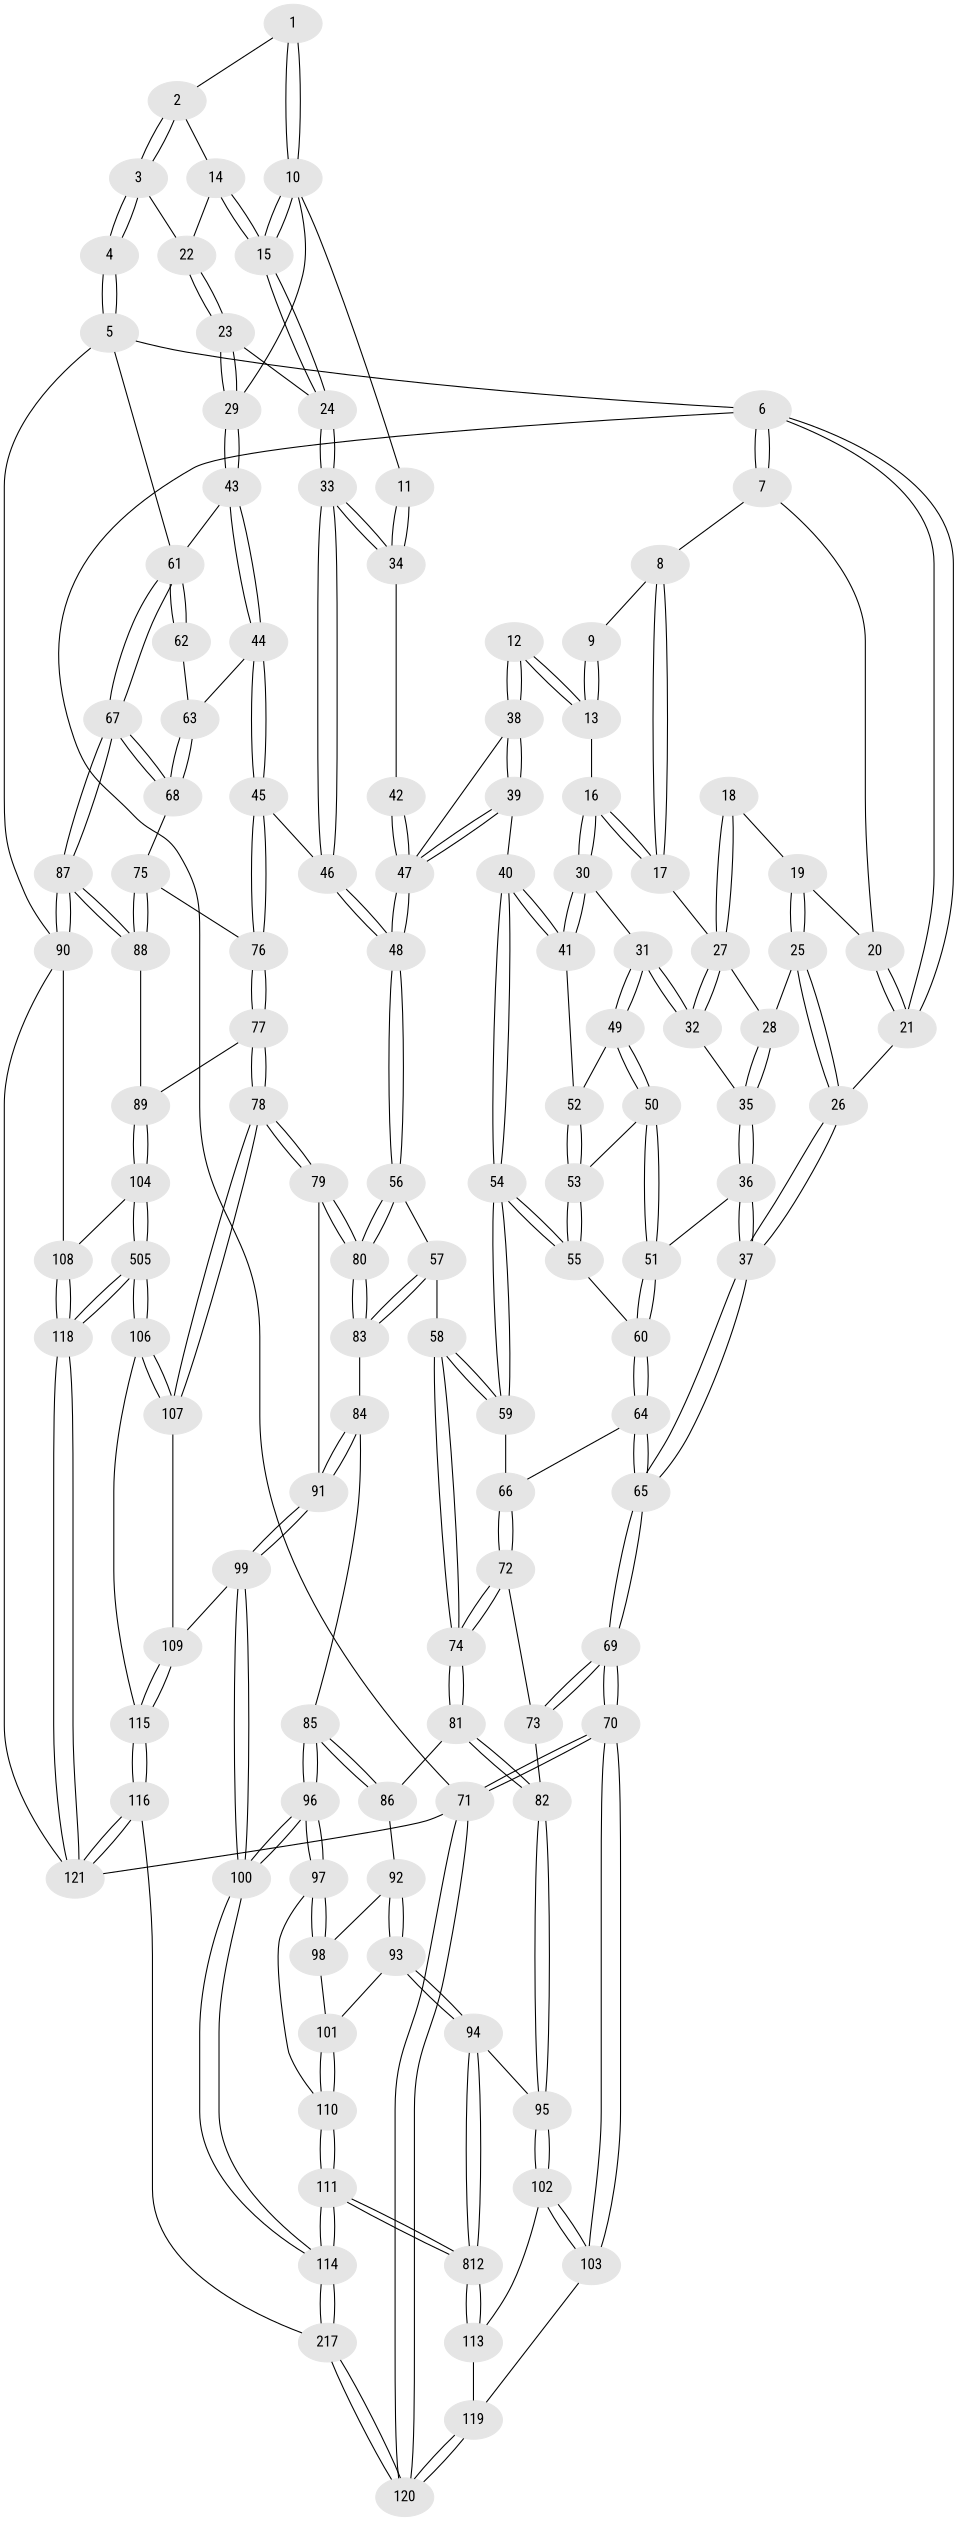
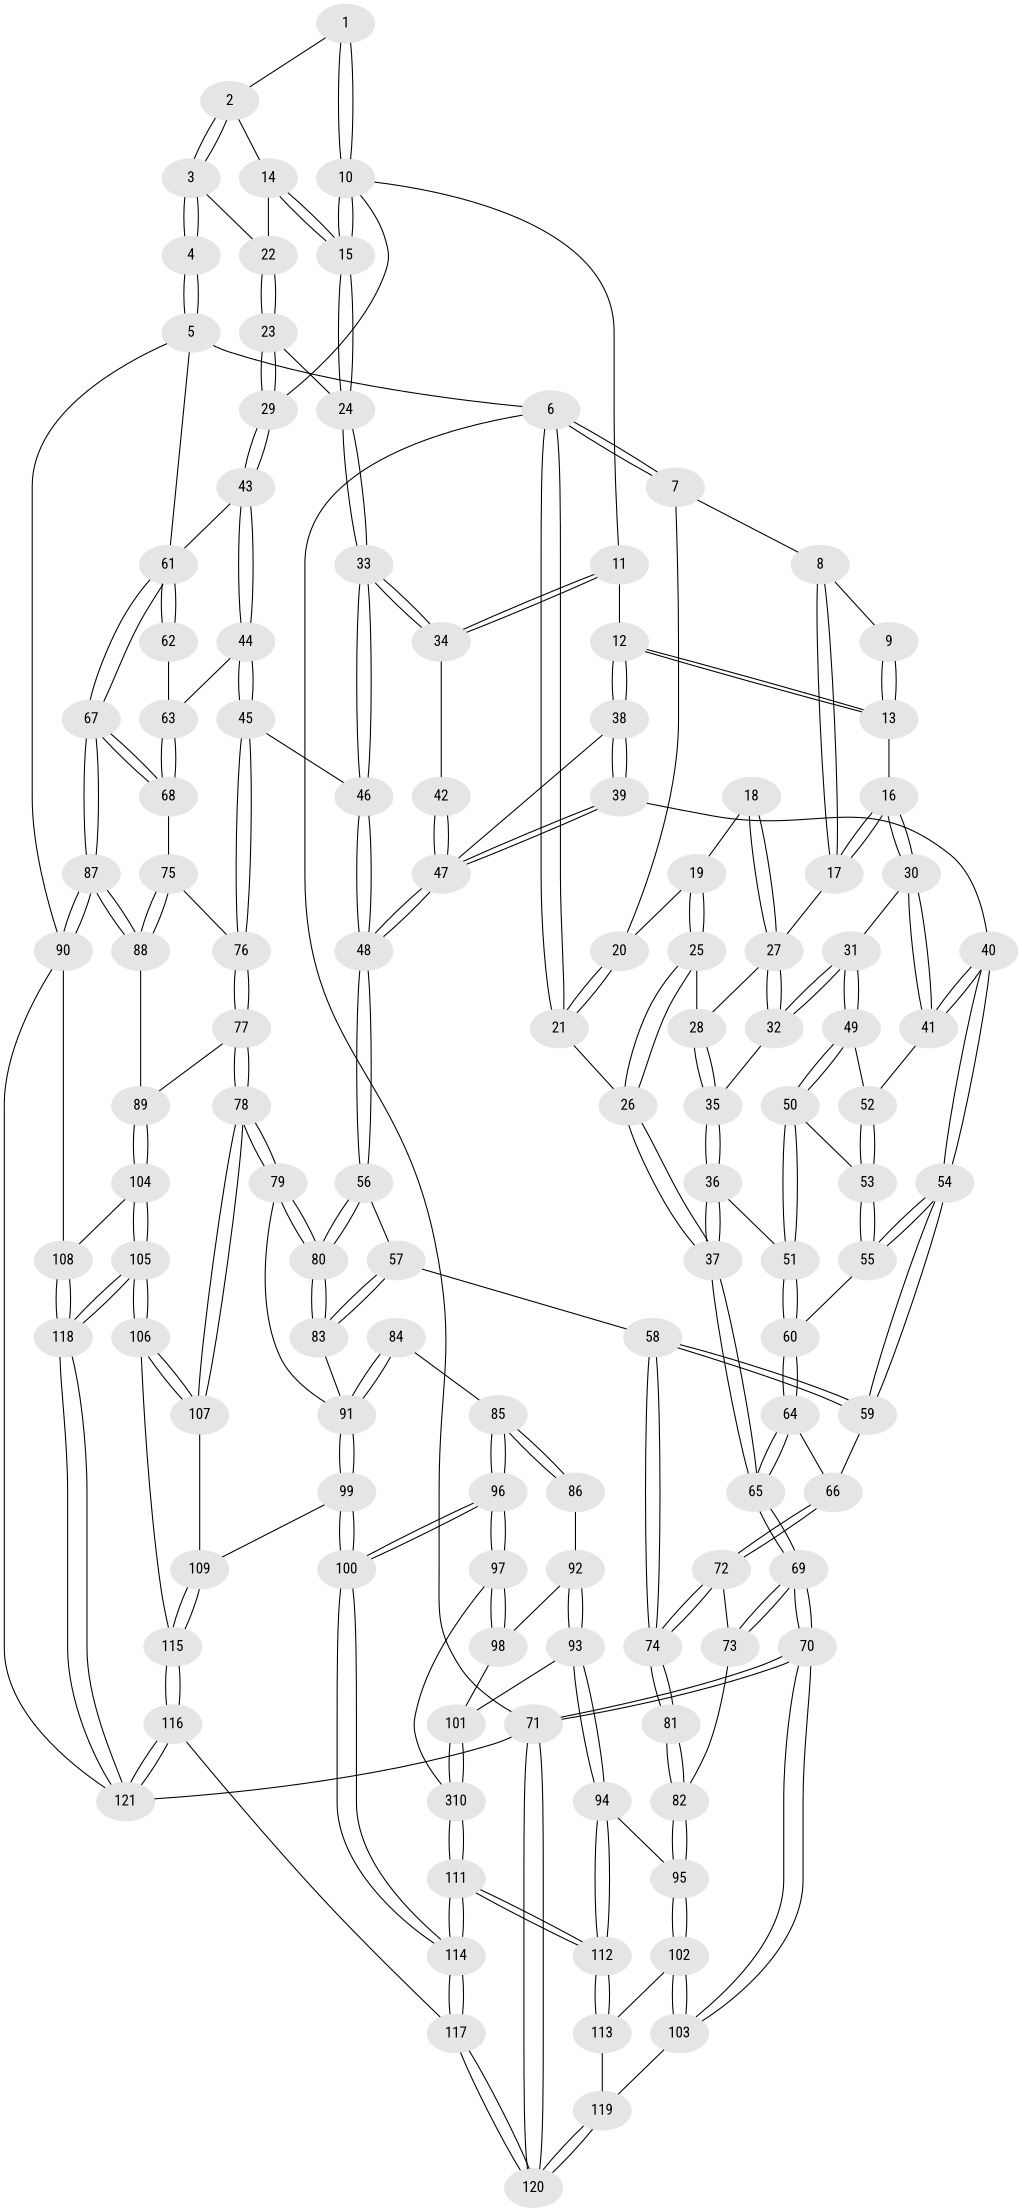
none -> (619, 603)
(141, 1260) -> (141, 1260)
(360, 1376) -> (333, 1376)
(420, 1765) -> none
(327, 2111) -> (456, 1802)
(473, 2265) -> (602, 1956)
(327, 2343) -> (456, 2033)
